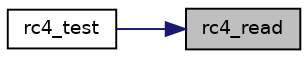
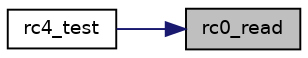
(243, 29) -> (243, 29)
